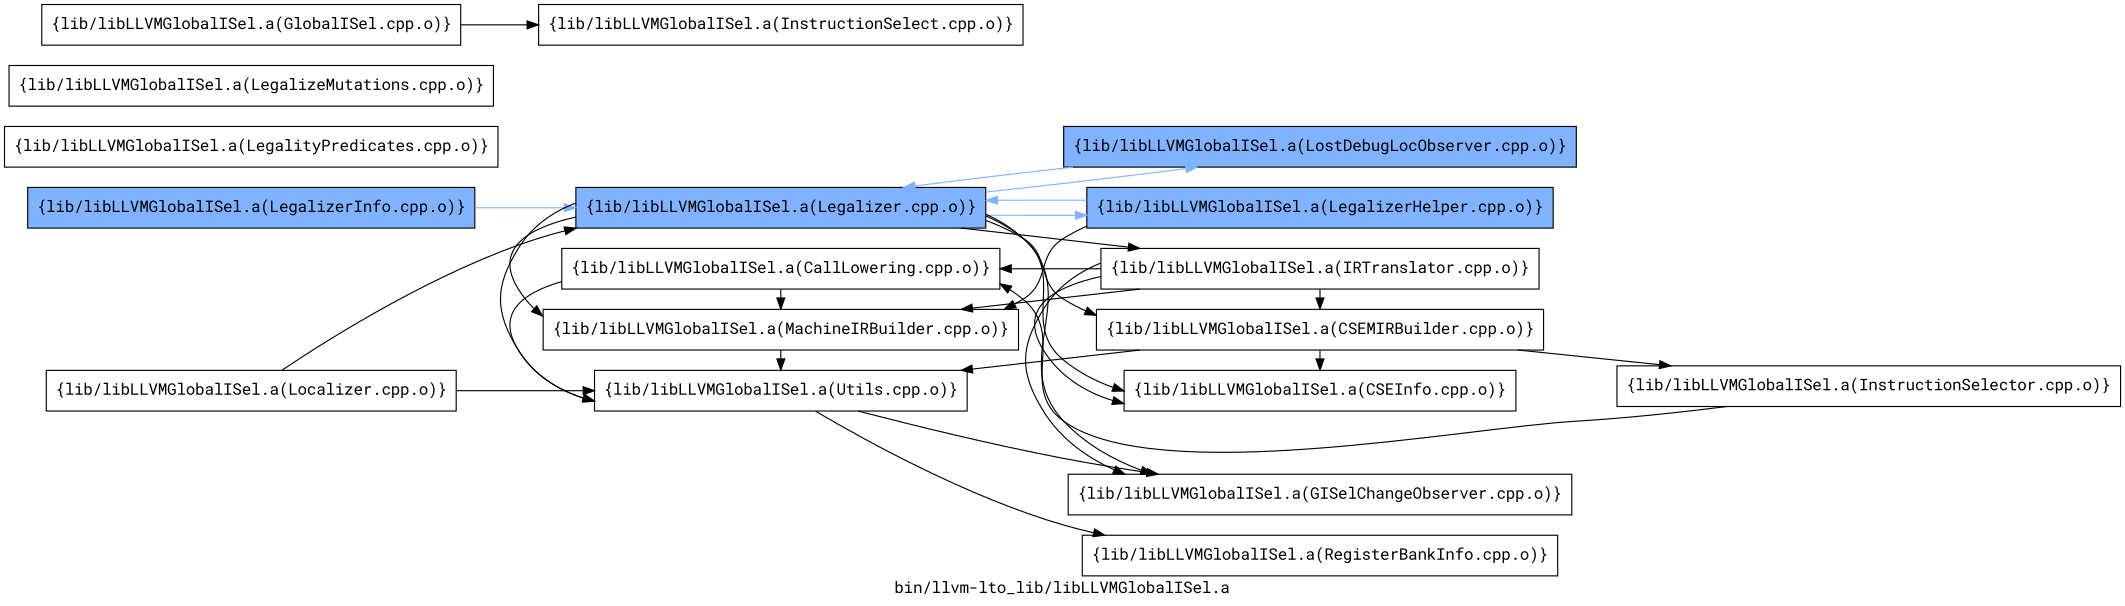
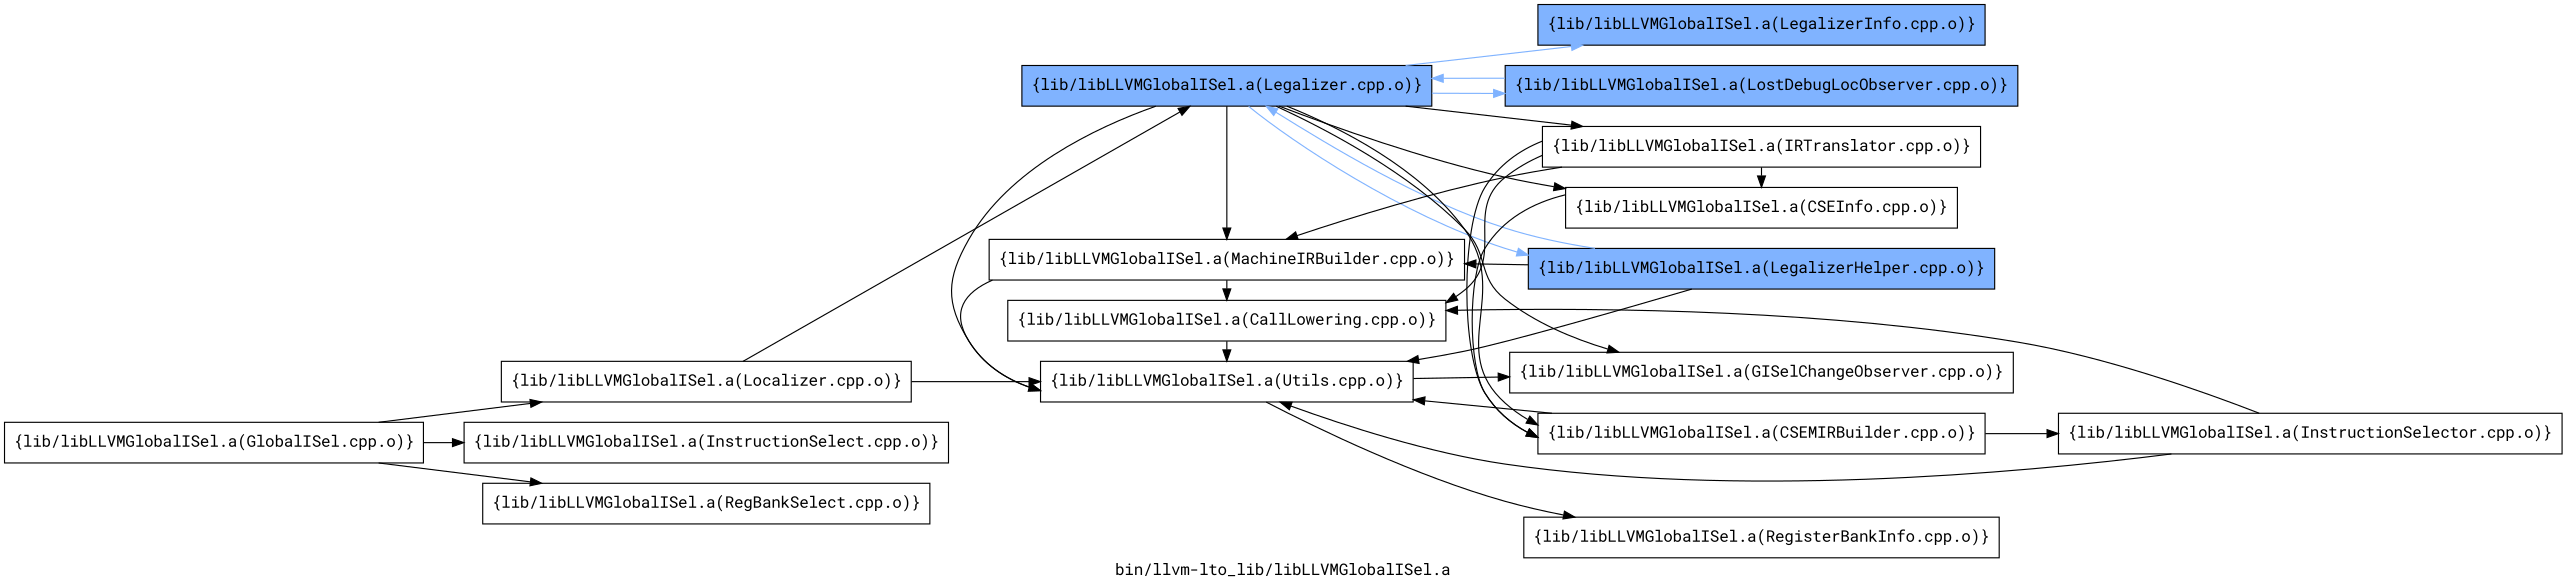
(251, 86) -> none
(251, 147) -> none
(519, 208) -> (1488, 56)
(781, 294) -> (1227, 284)
none -> (1570, 324)
(1320, 354) -> (1494, 236)
(1028, 376) -> none
none -> (454, 413)
none -> (1727, 480)
none -> (706, 504)
